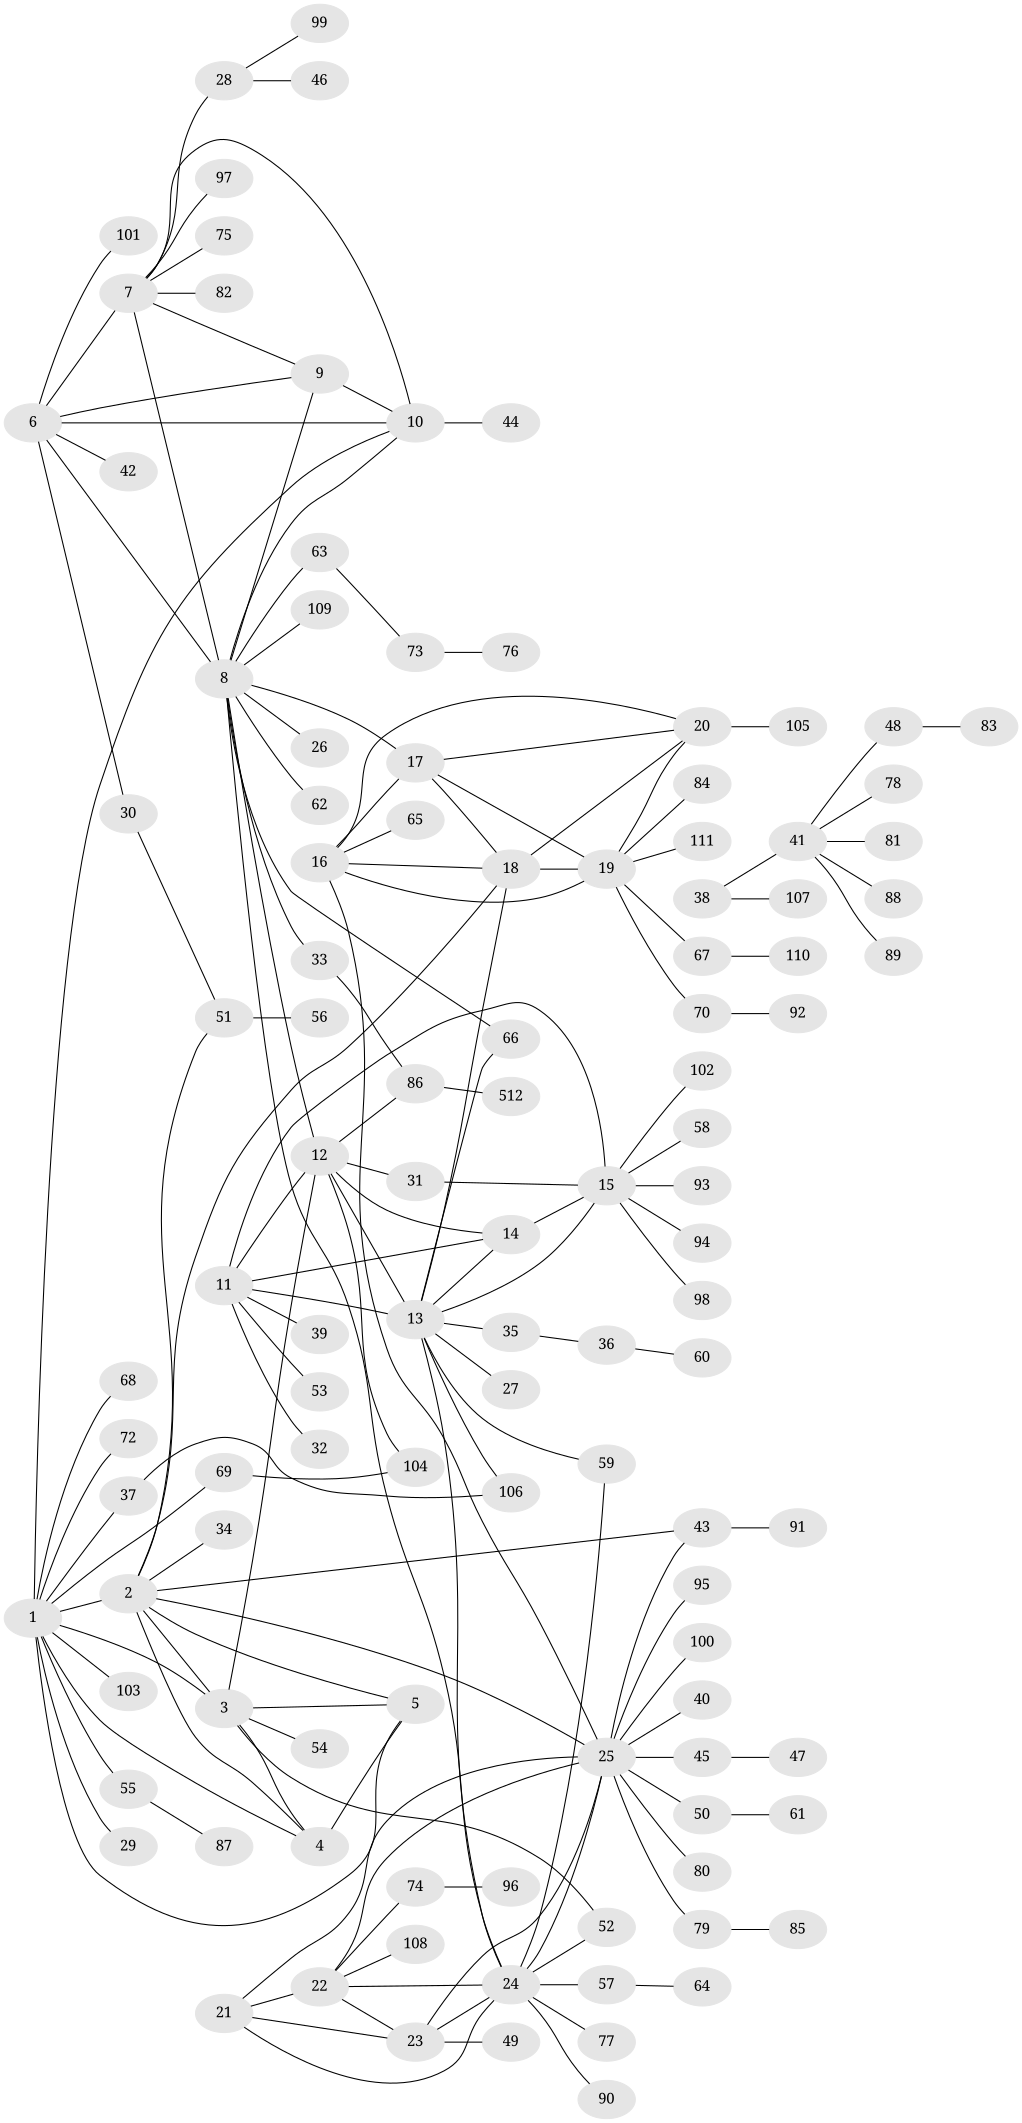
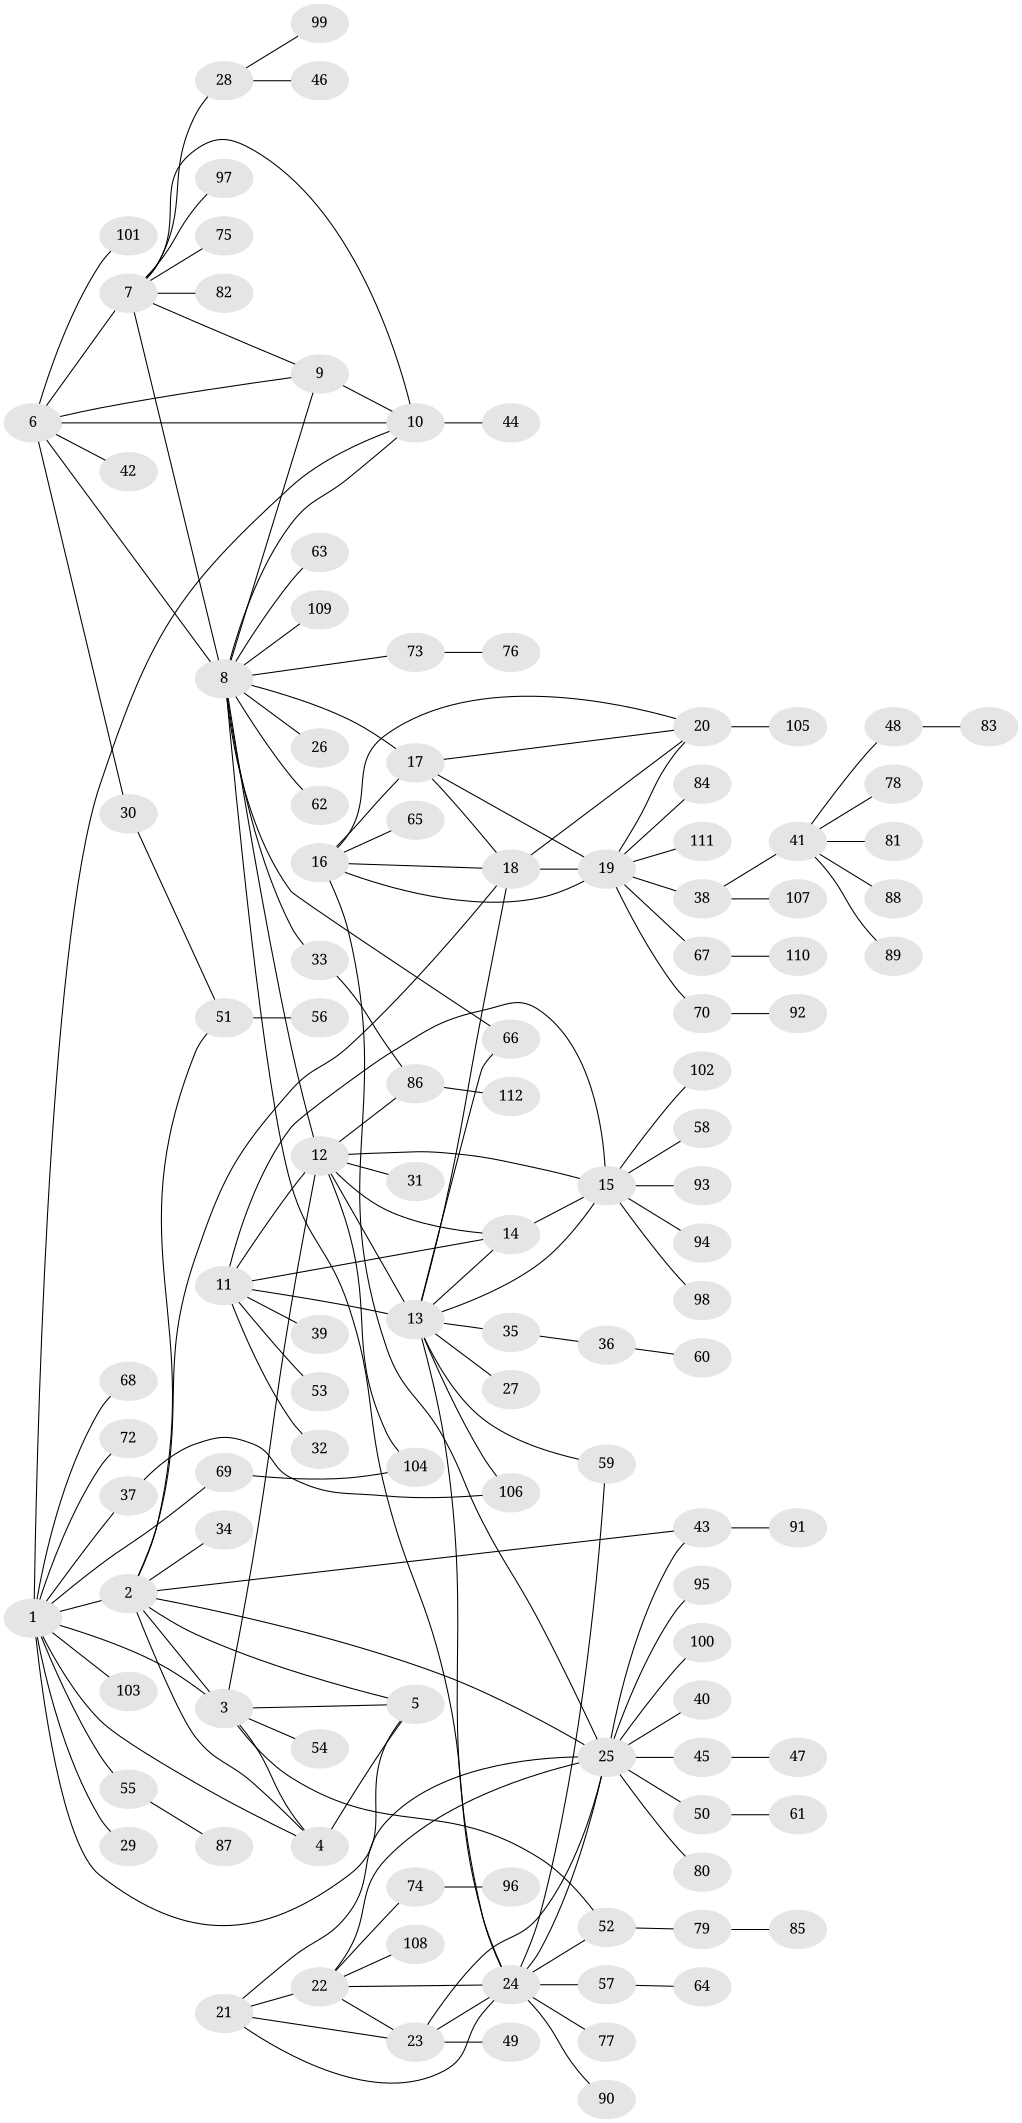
(368, 602) -> (320, 666)
none -> (654, 884)
(511, 1096) -> (511, 1096)
(511, 1184) -> (471, 1156)
(644, 1848) -> (655, 1928)
